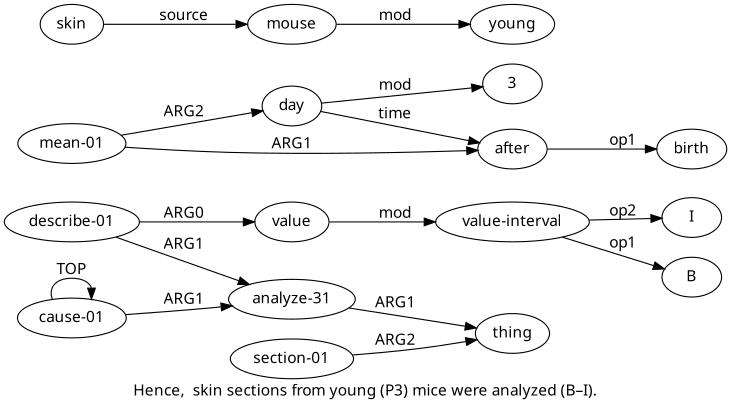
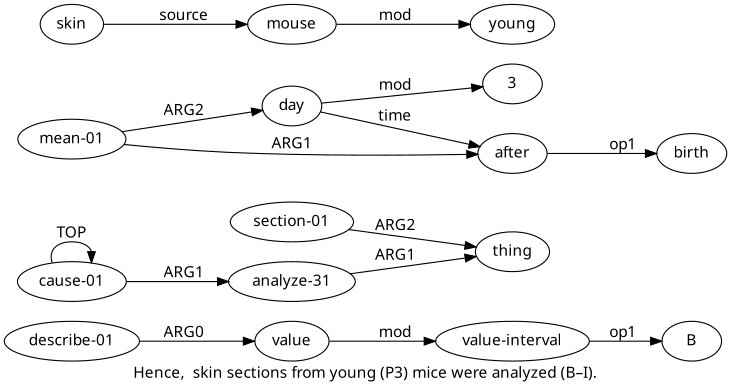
(692, 218) -> none
(177, 259) -> none
